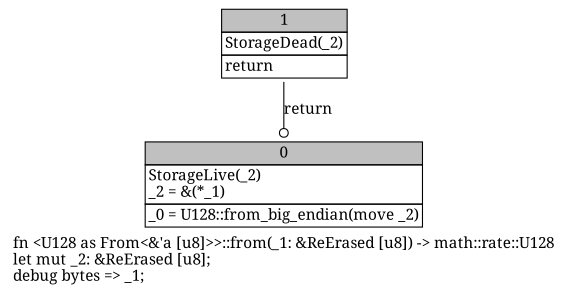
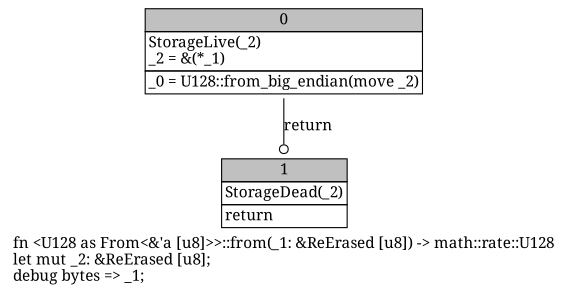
(284, 105) -> (284, 121)
